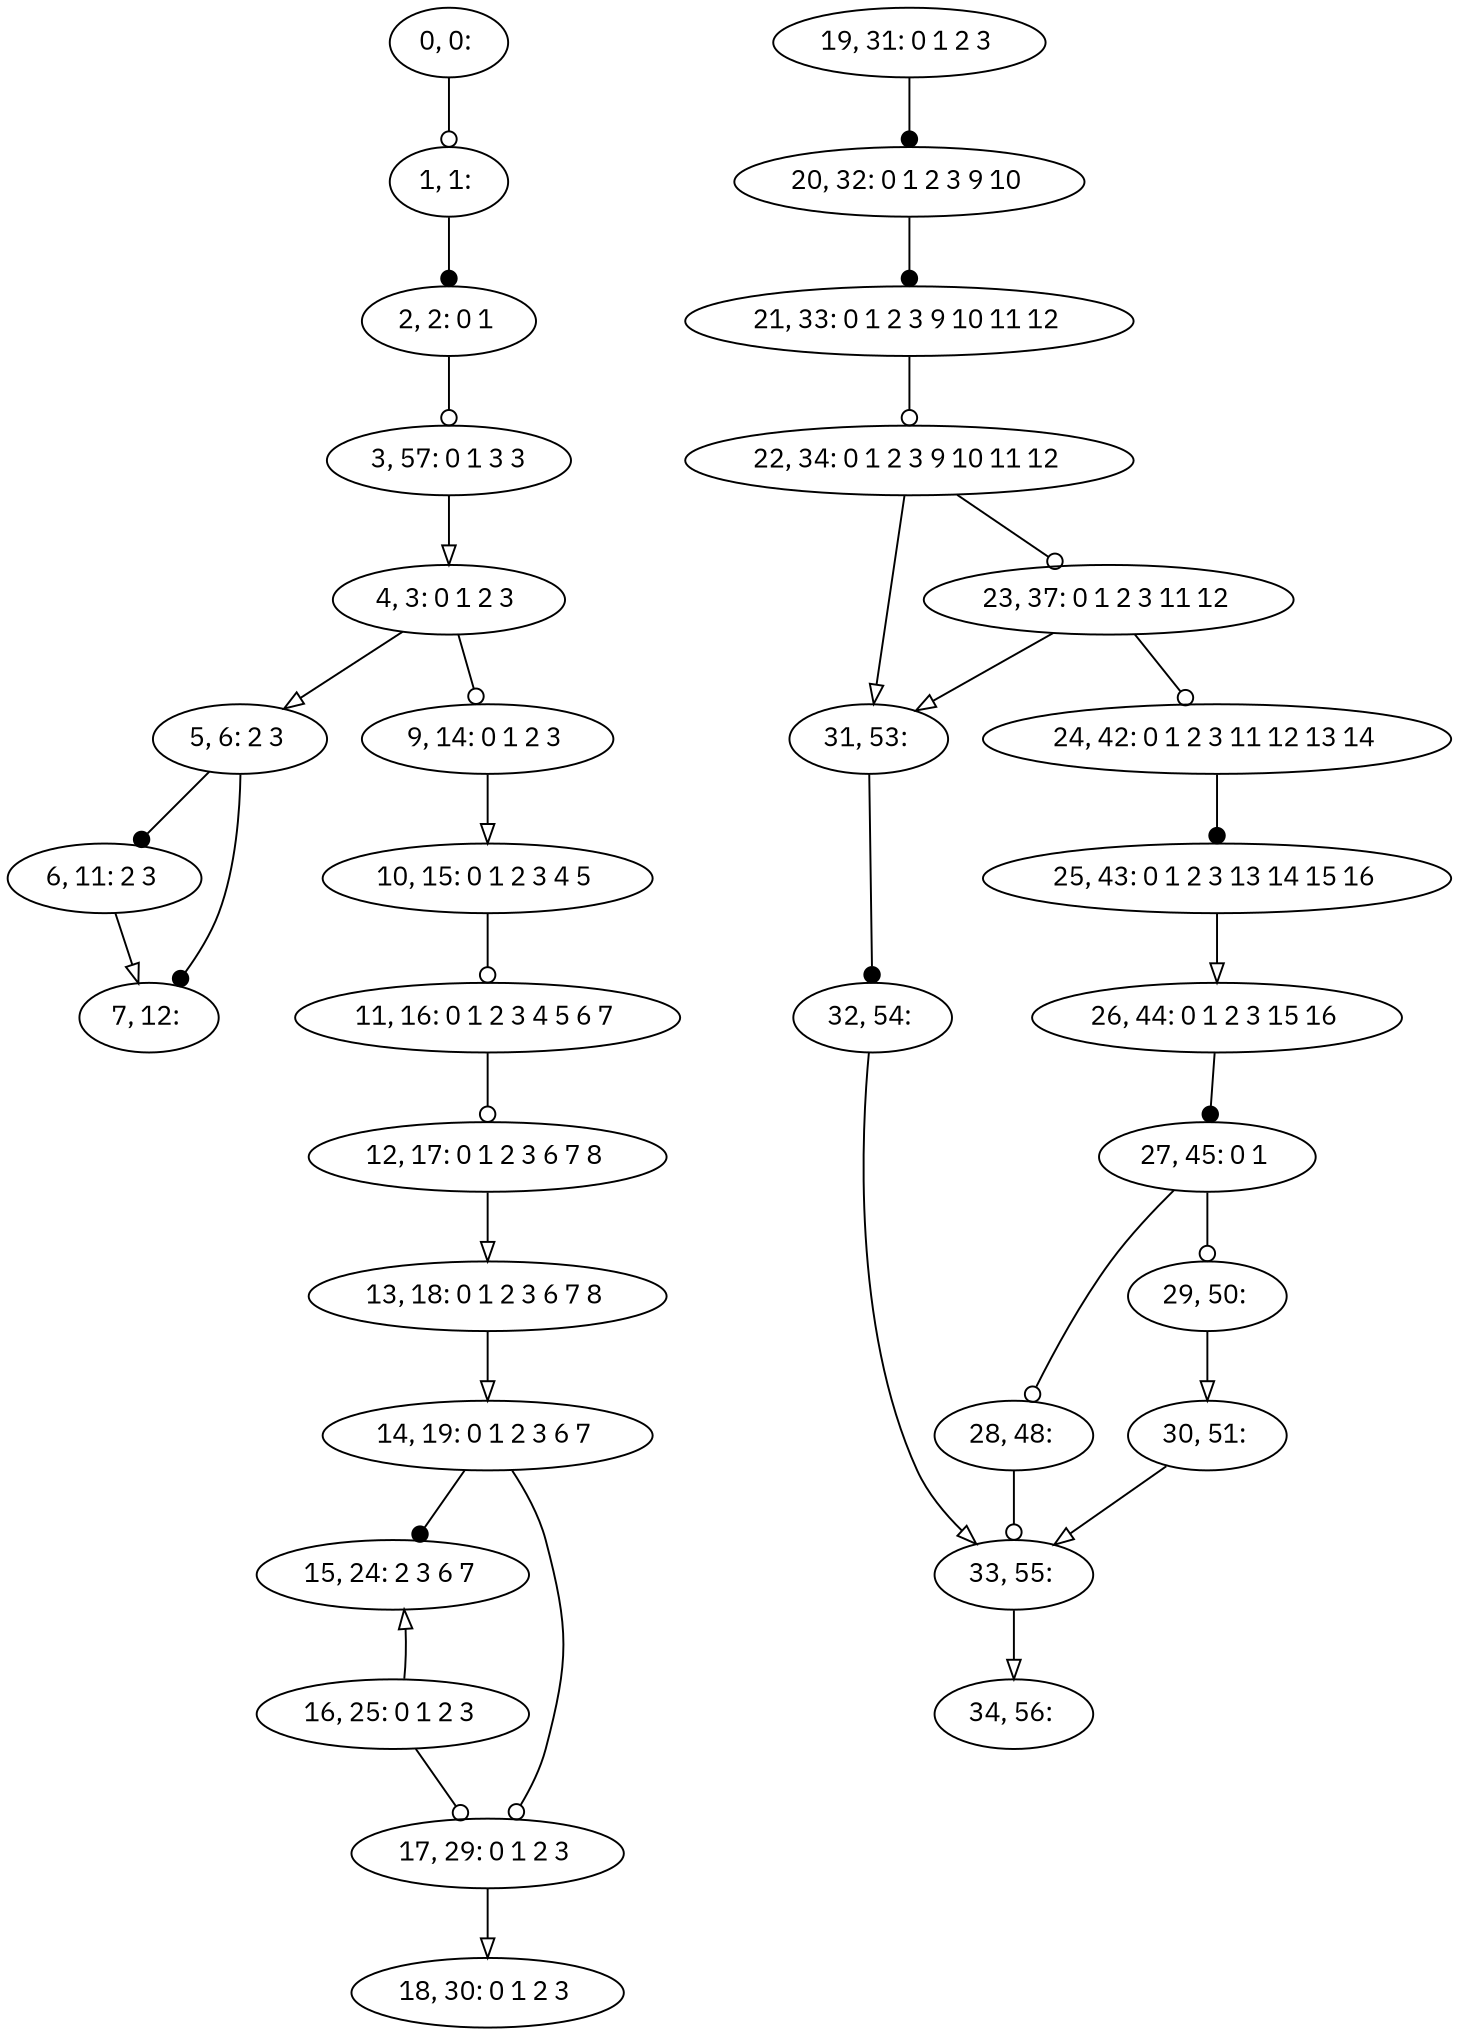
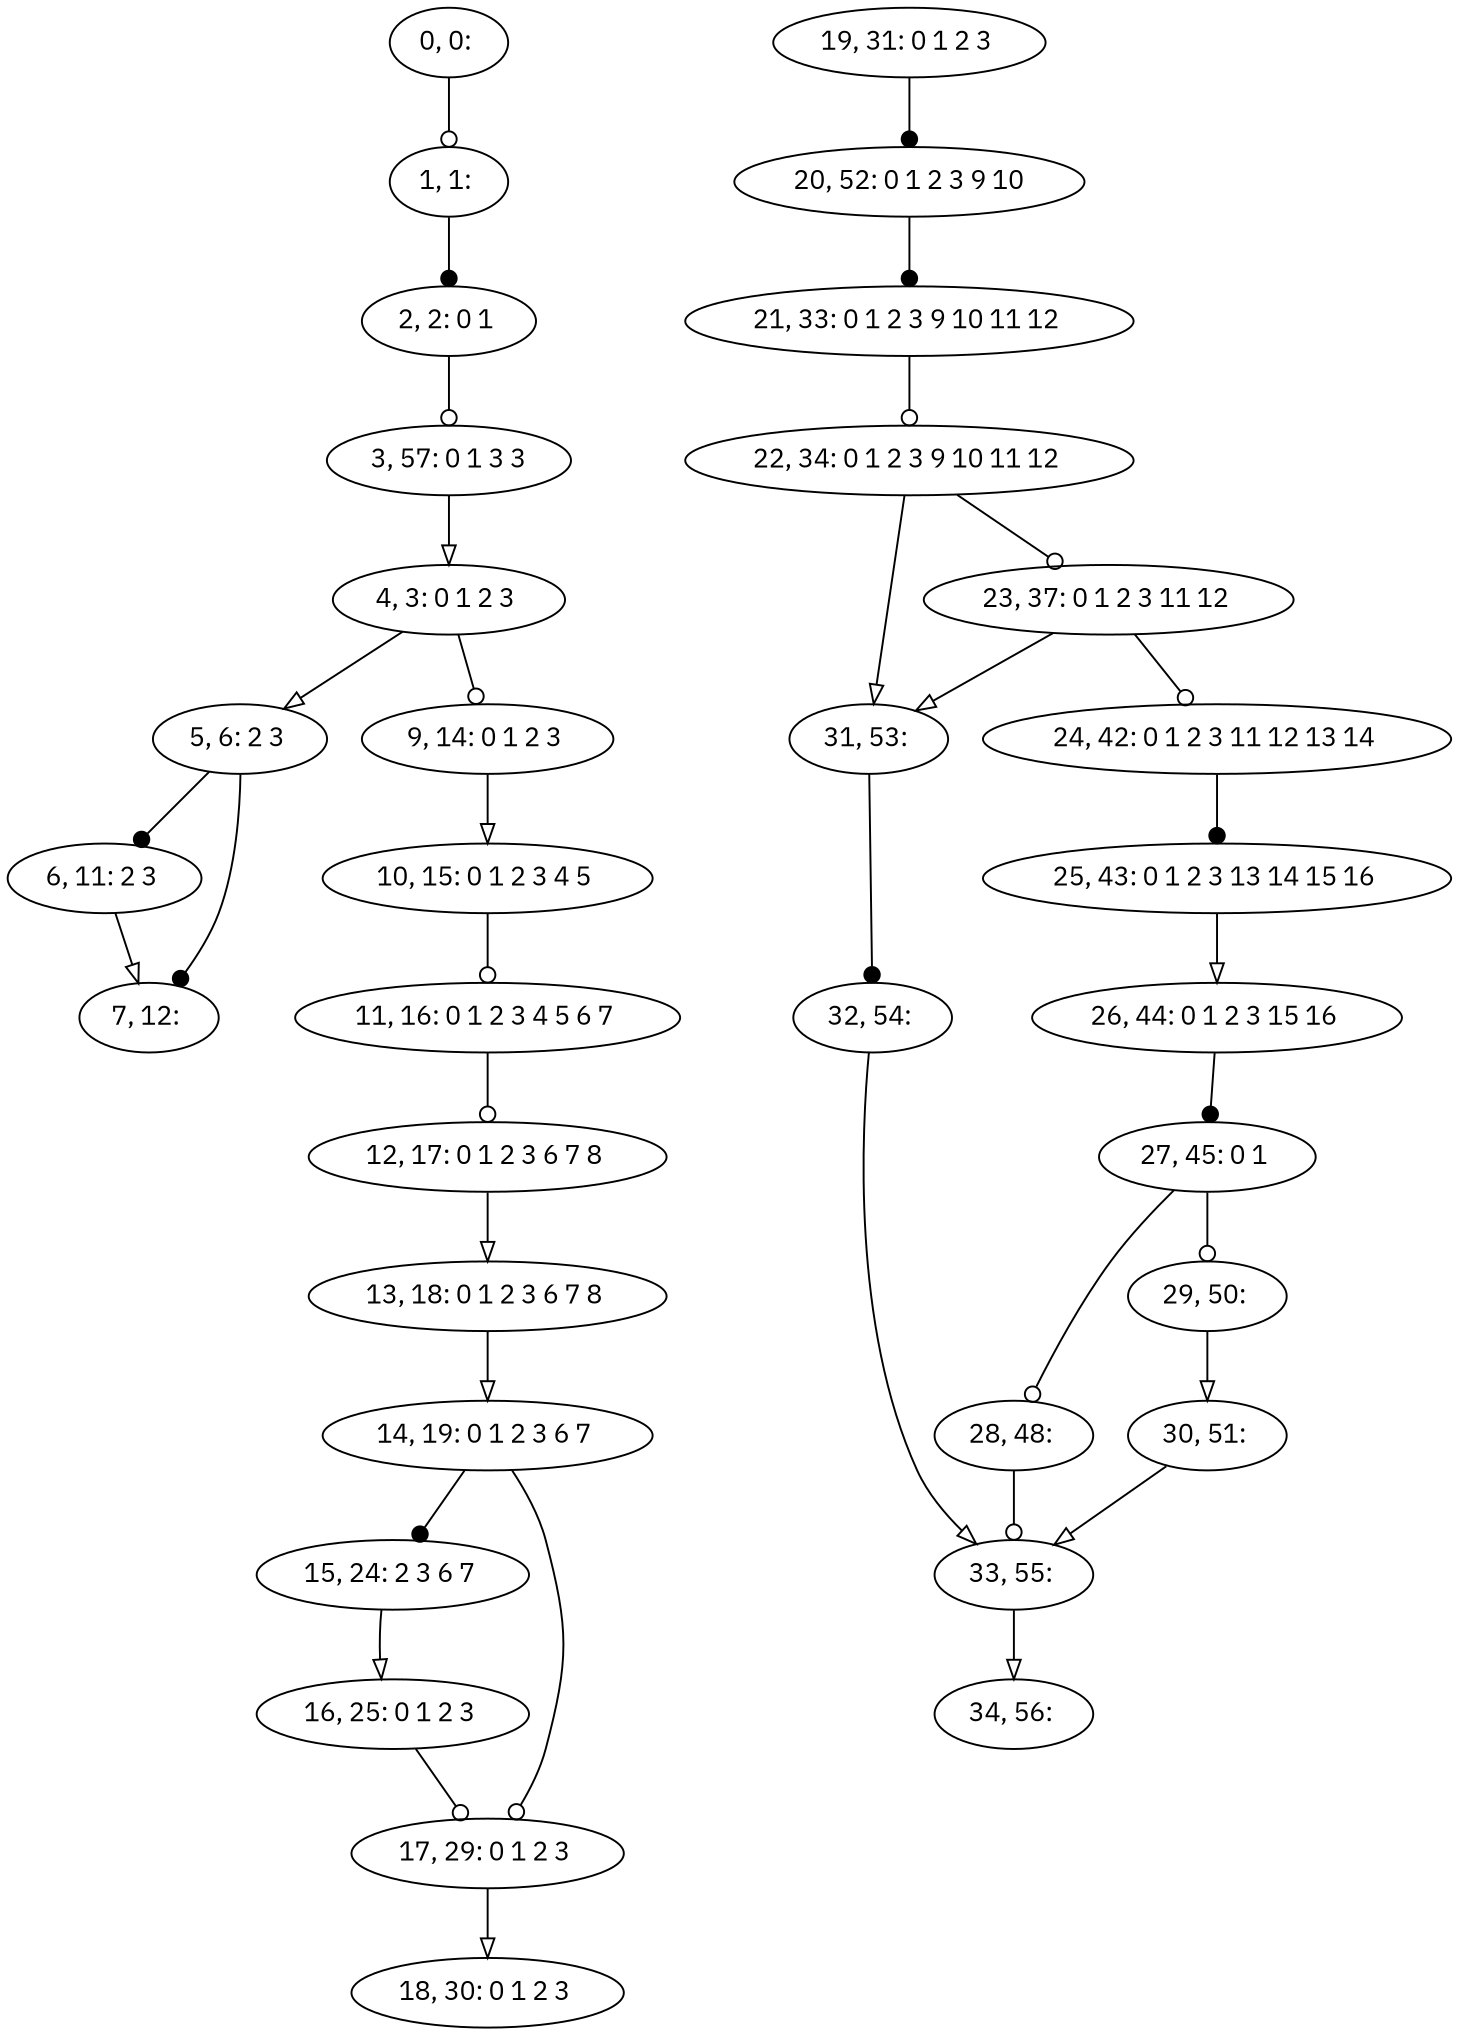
(909, 182) -> (909, 182)
(406, 1654) -> (380, 1634)
